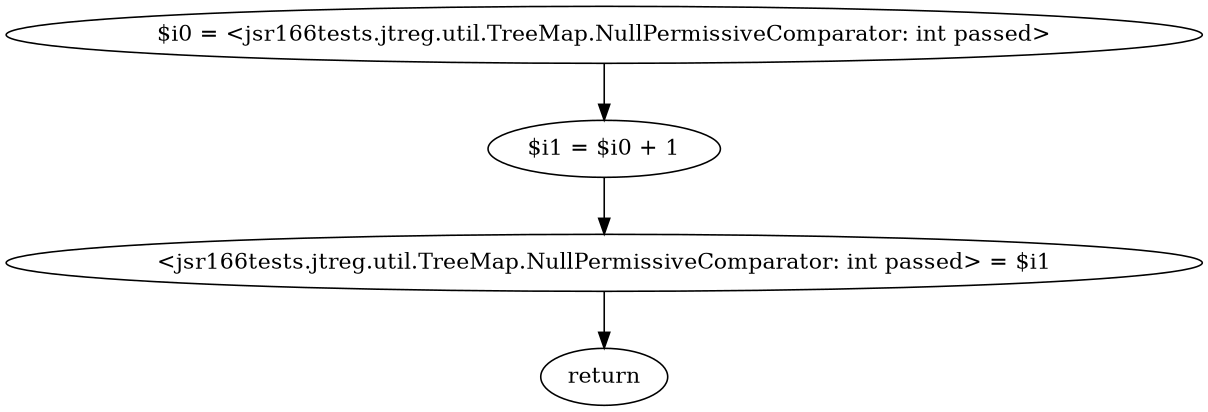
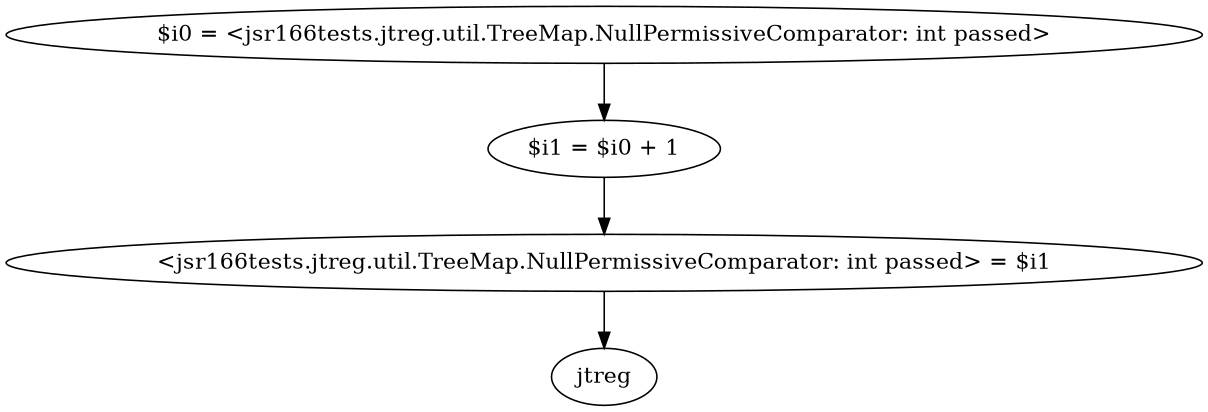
(604, 377) -> (604, 377)
